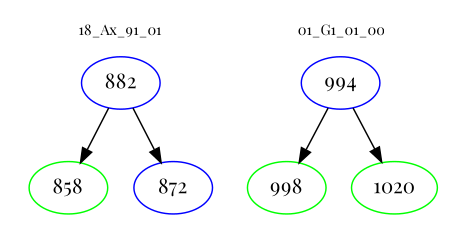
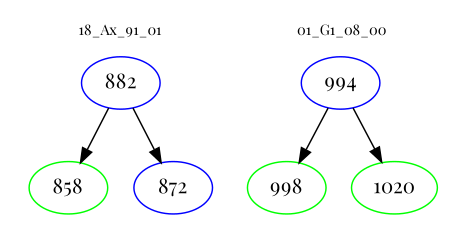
(342, 31) -> (342, 31)
